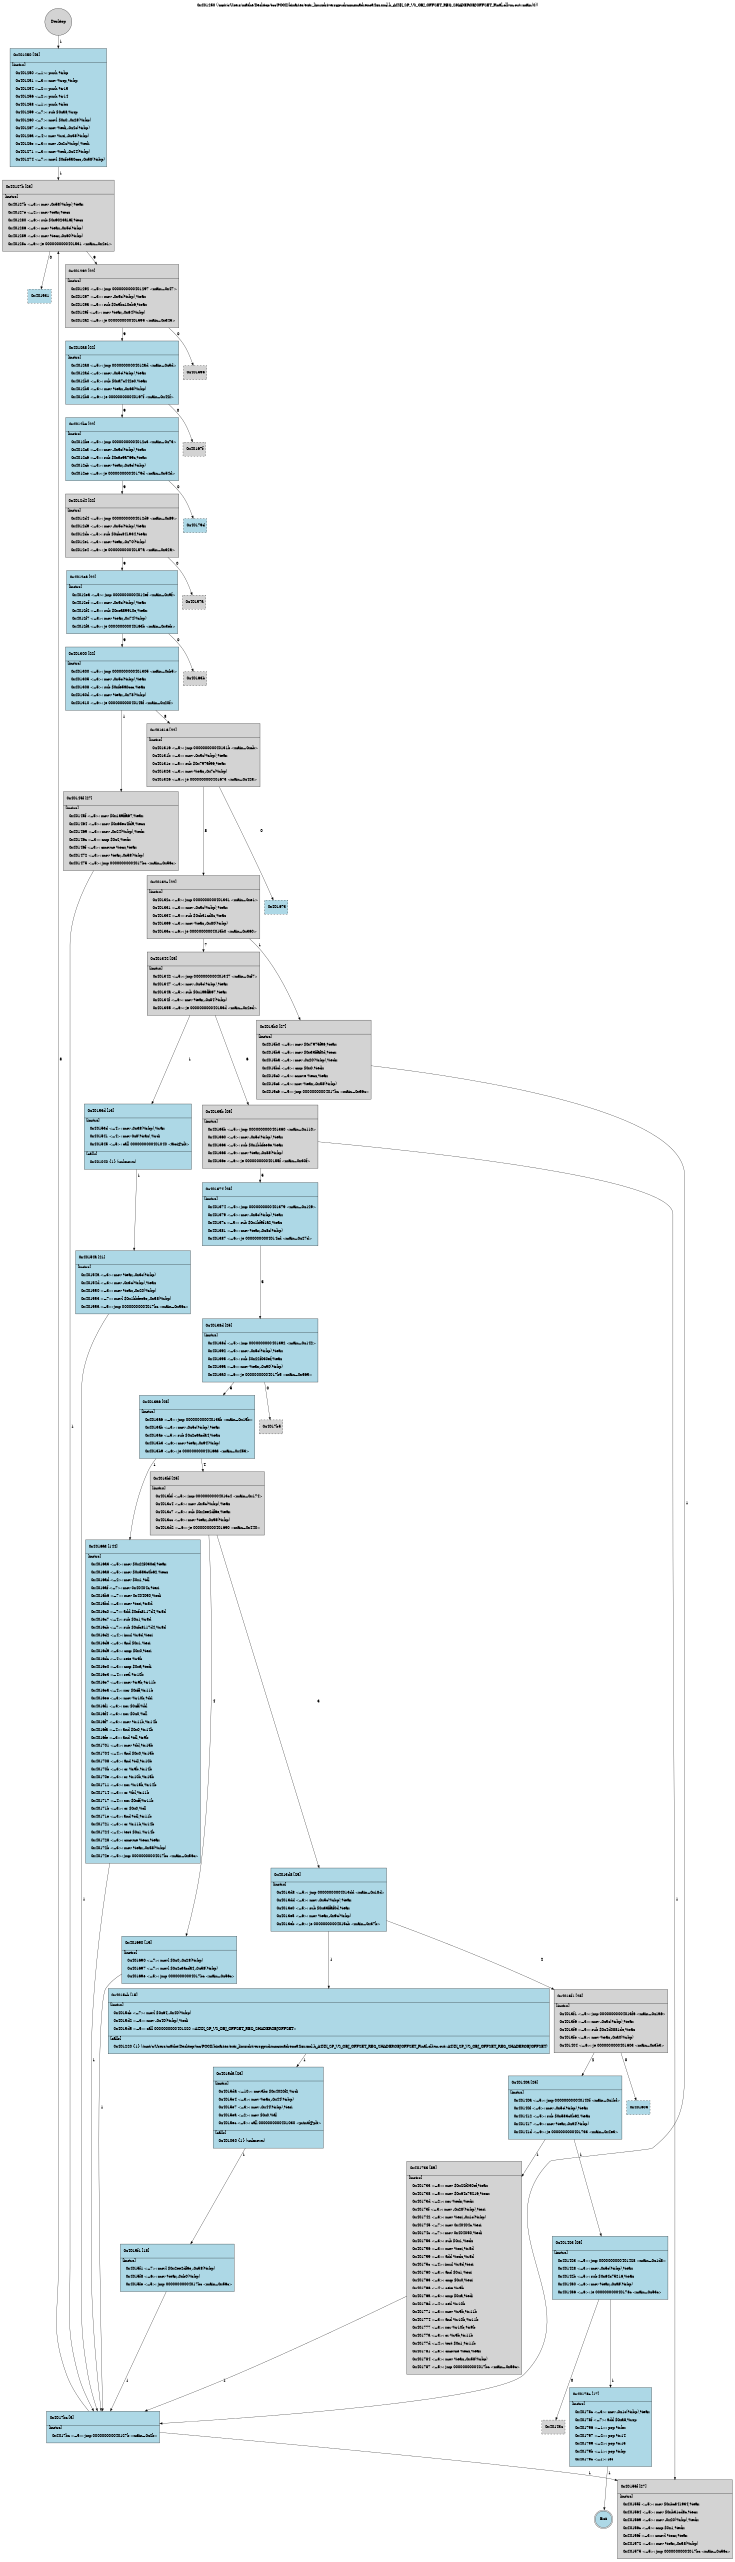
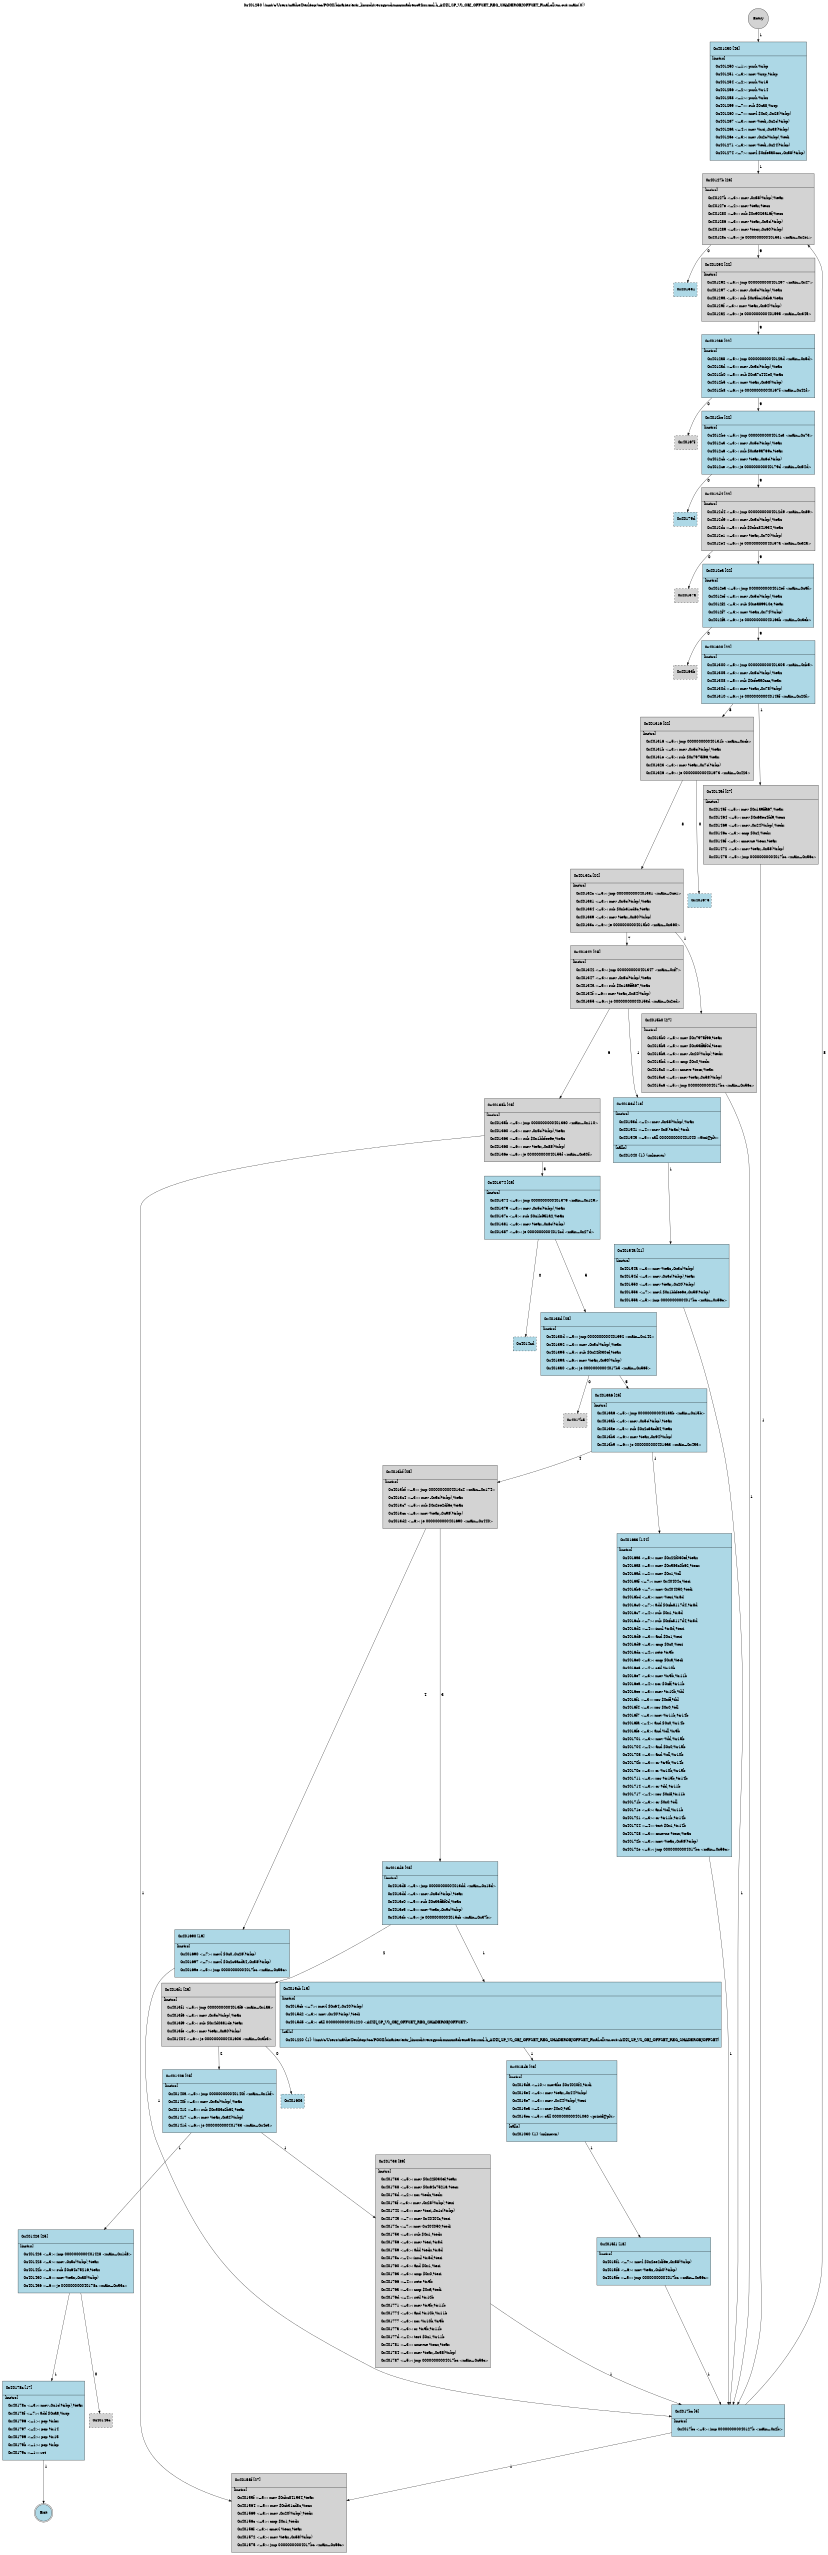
(58, 22) -> (758, 19)
(195, 373) -> none
none -> (525, 1344)
